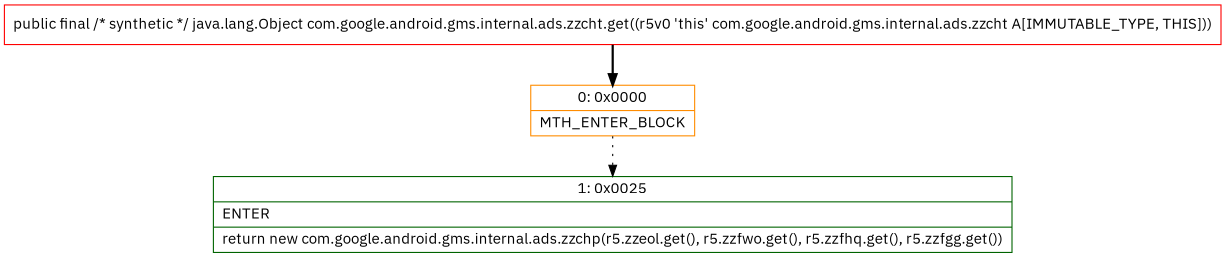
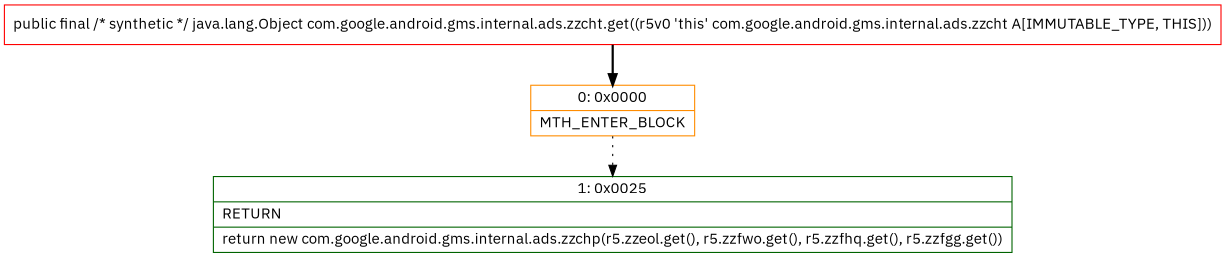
(246, 214) -> (252, 214)
